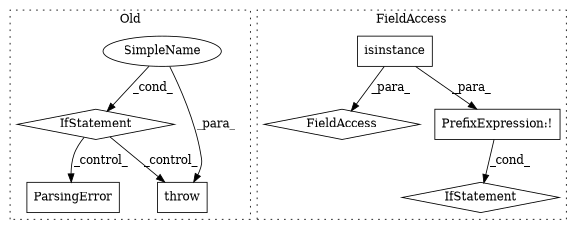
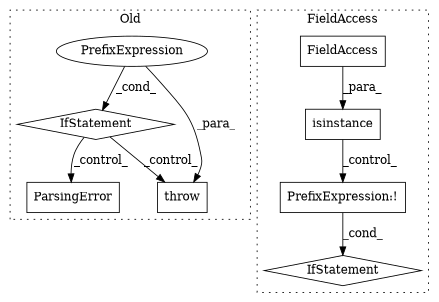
(162, 51) -> (132, 51)
(370, 85) -> (343, 84)
(471, 88) -> (370, 161)
(342, 124) -> (343, 51)
